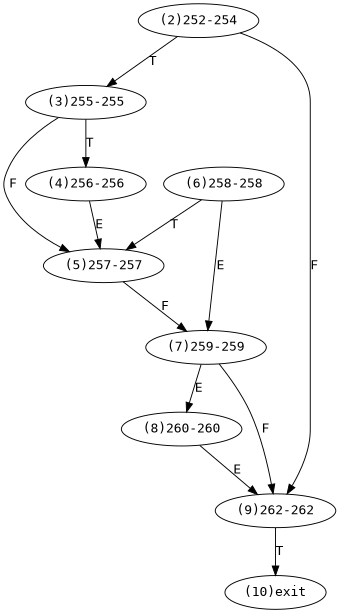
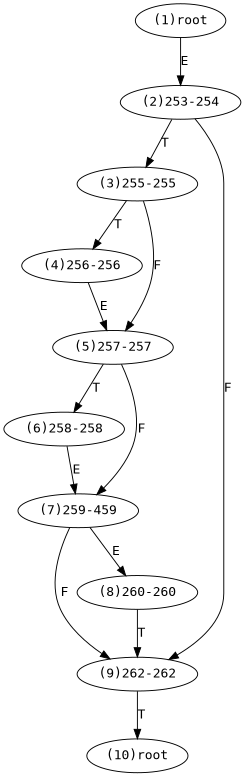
none -> (181, 21)
(199, 21) -> (181, 102)
(168, 222) -> (91, 384)
(206, 347) -> (78, 511)
(238, 470) -> (142, 633)
(276, 592) -> (137, 756)
